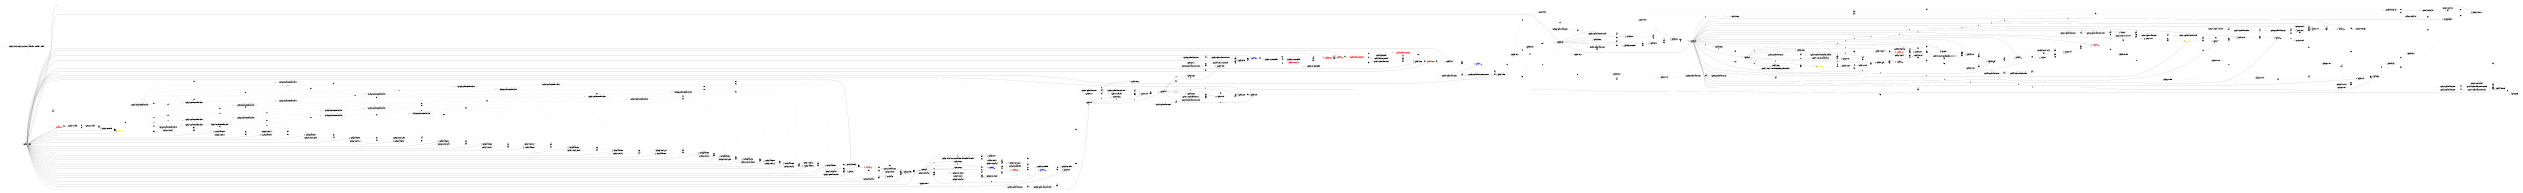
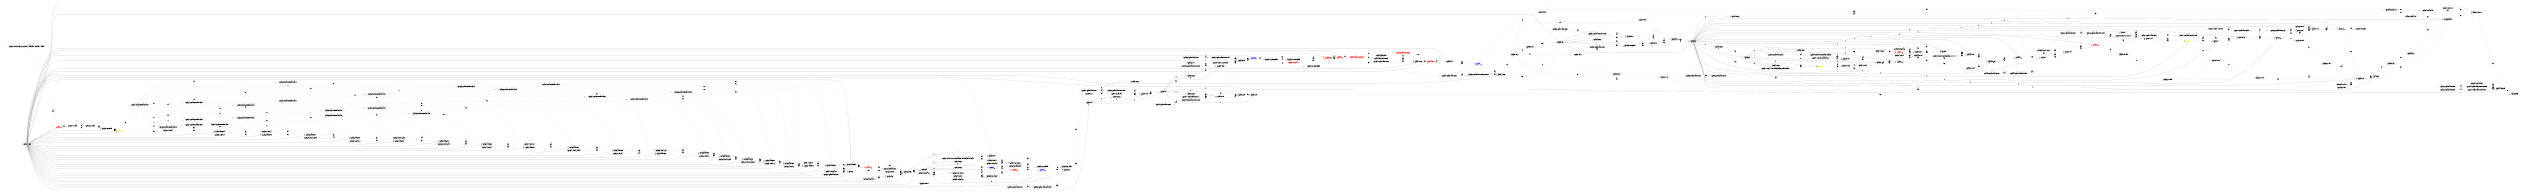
(2113, 33) -> (2109, 36)
(1872, 64) -> none
(953, 156) -> (945, 153)
